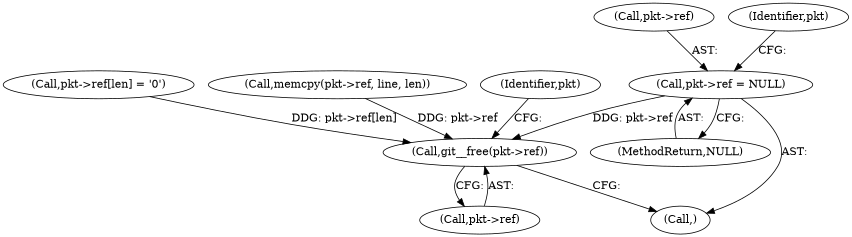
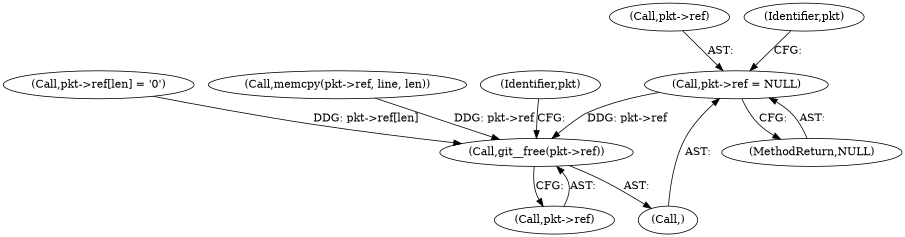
(779, 164) -> (680, 150)
(608, 186) -> (638, 186)
